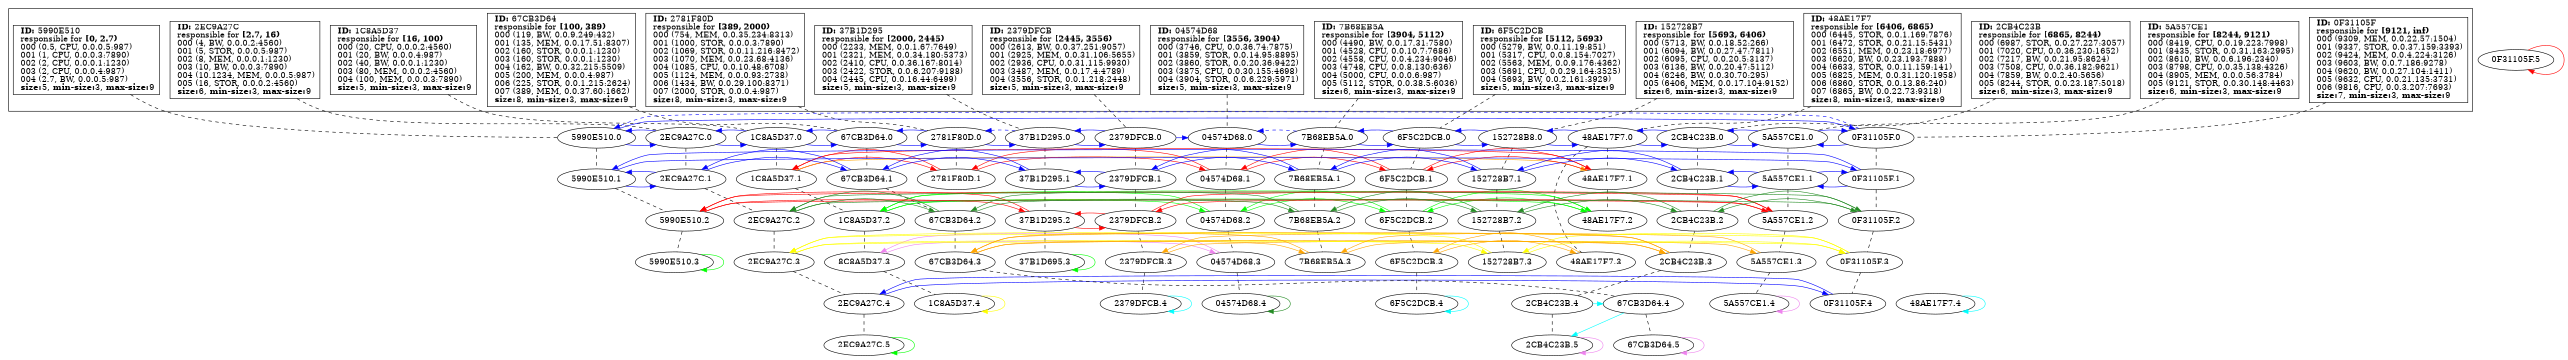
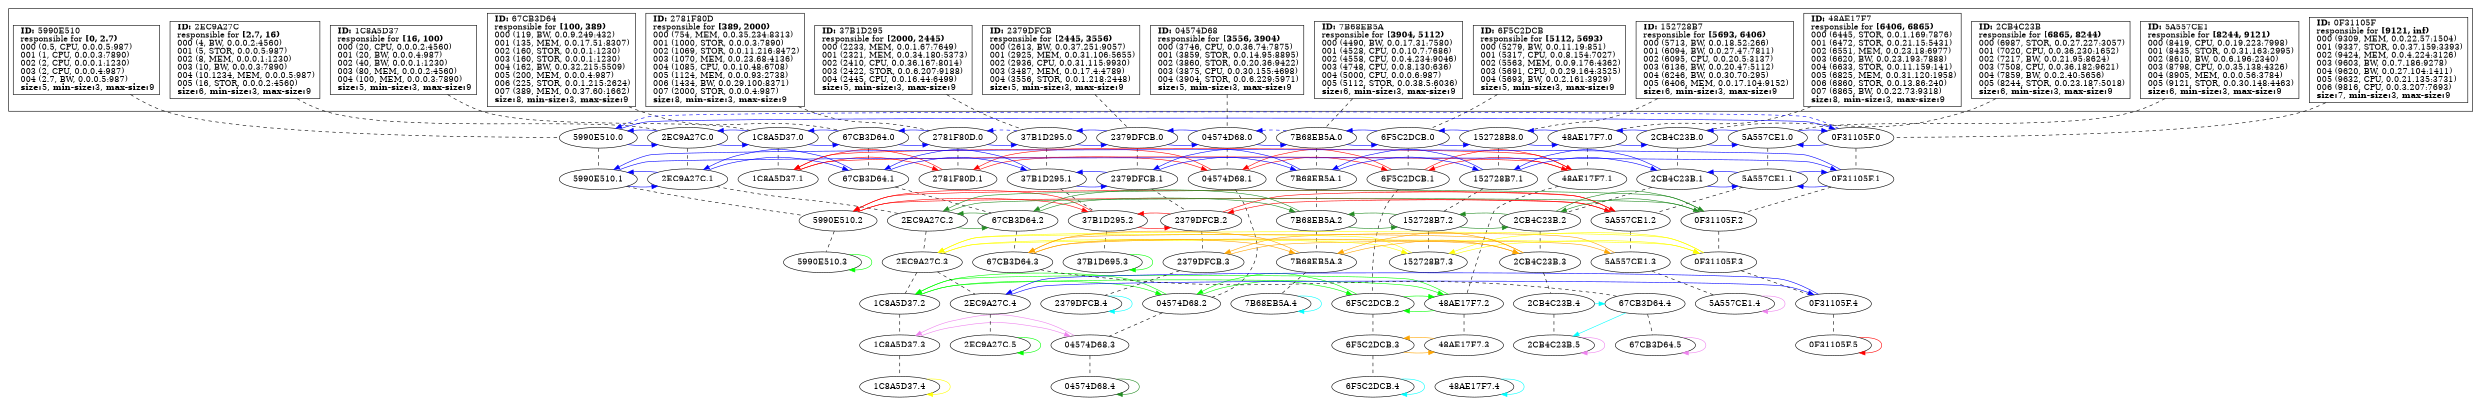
none -> (1186, 130)
(1189, 157) -> (1180, 157)
(1556, 188) -> (1464, 325)
(820, 200) -> (911, 283)
(865, 262) -> (900, 345)
none -> (1271, 304)
none -> (1833, 325)
